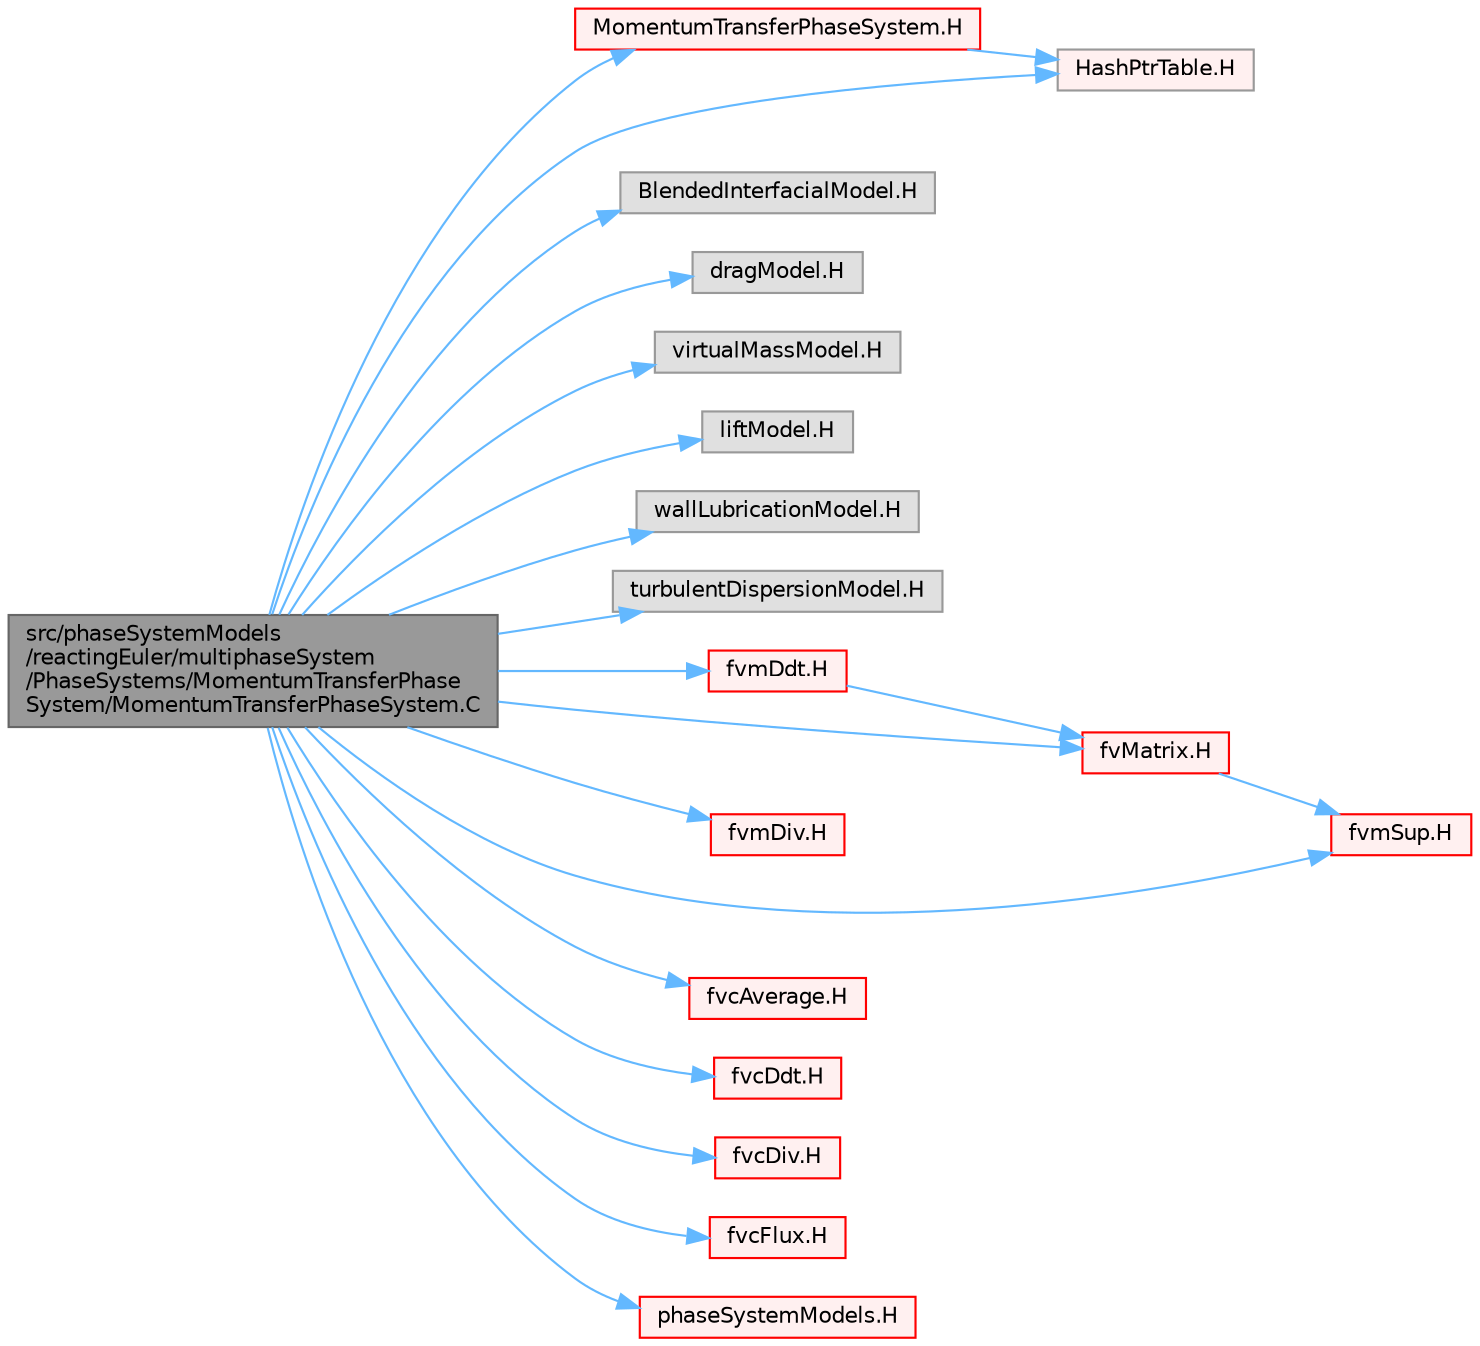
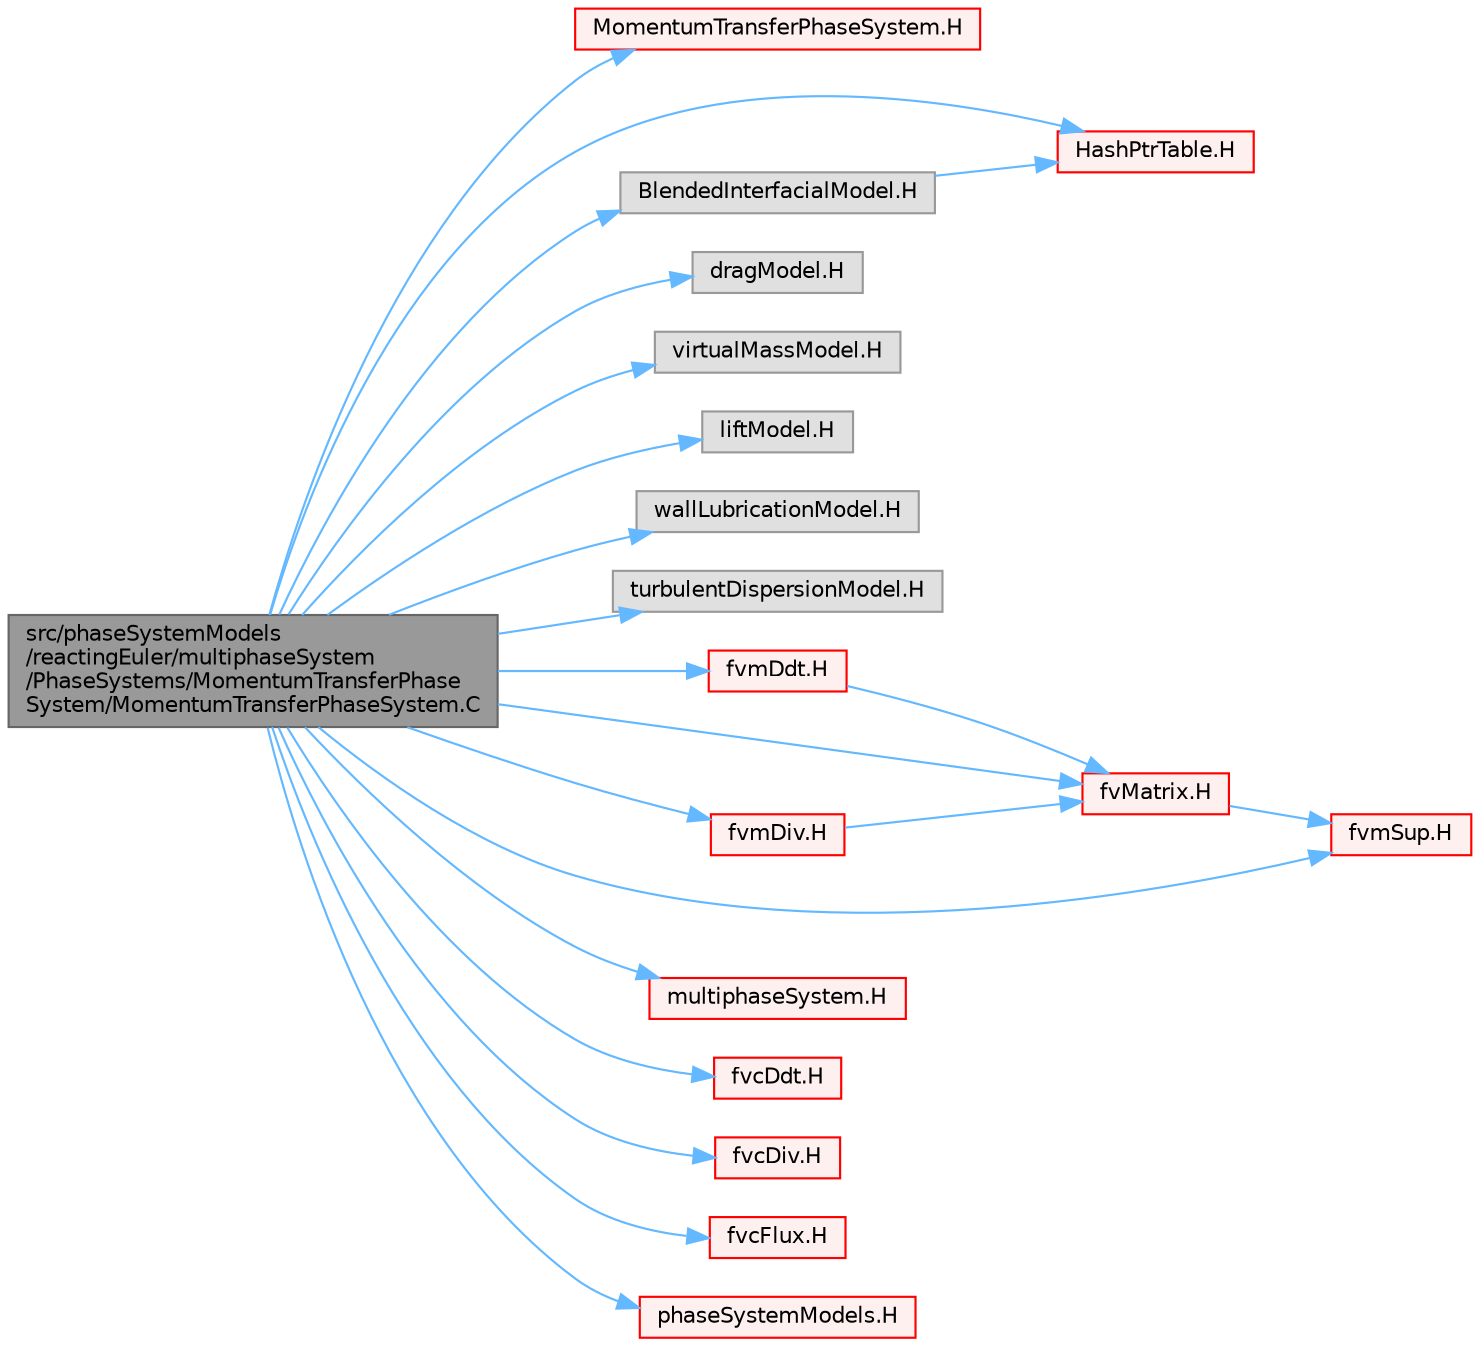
(1002, 53) -> (985, 170)
(1156, 70) -> (1156, 152)
none -> (953, 816)
(778, 998) -> (778, 998)
